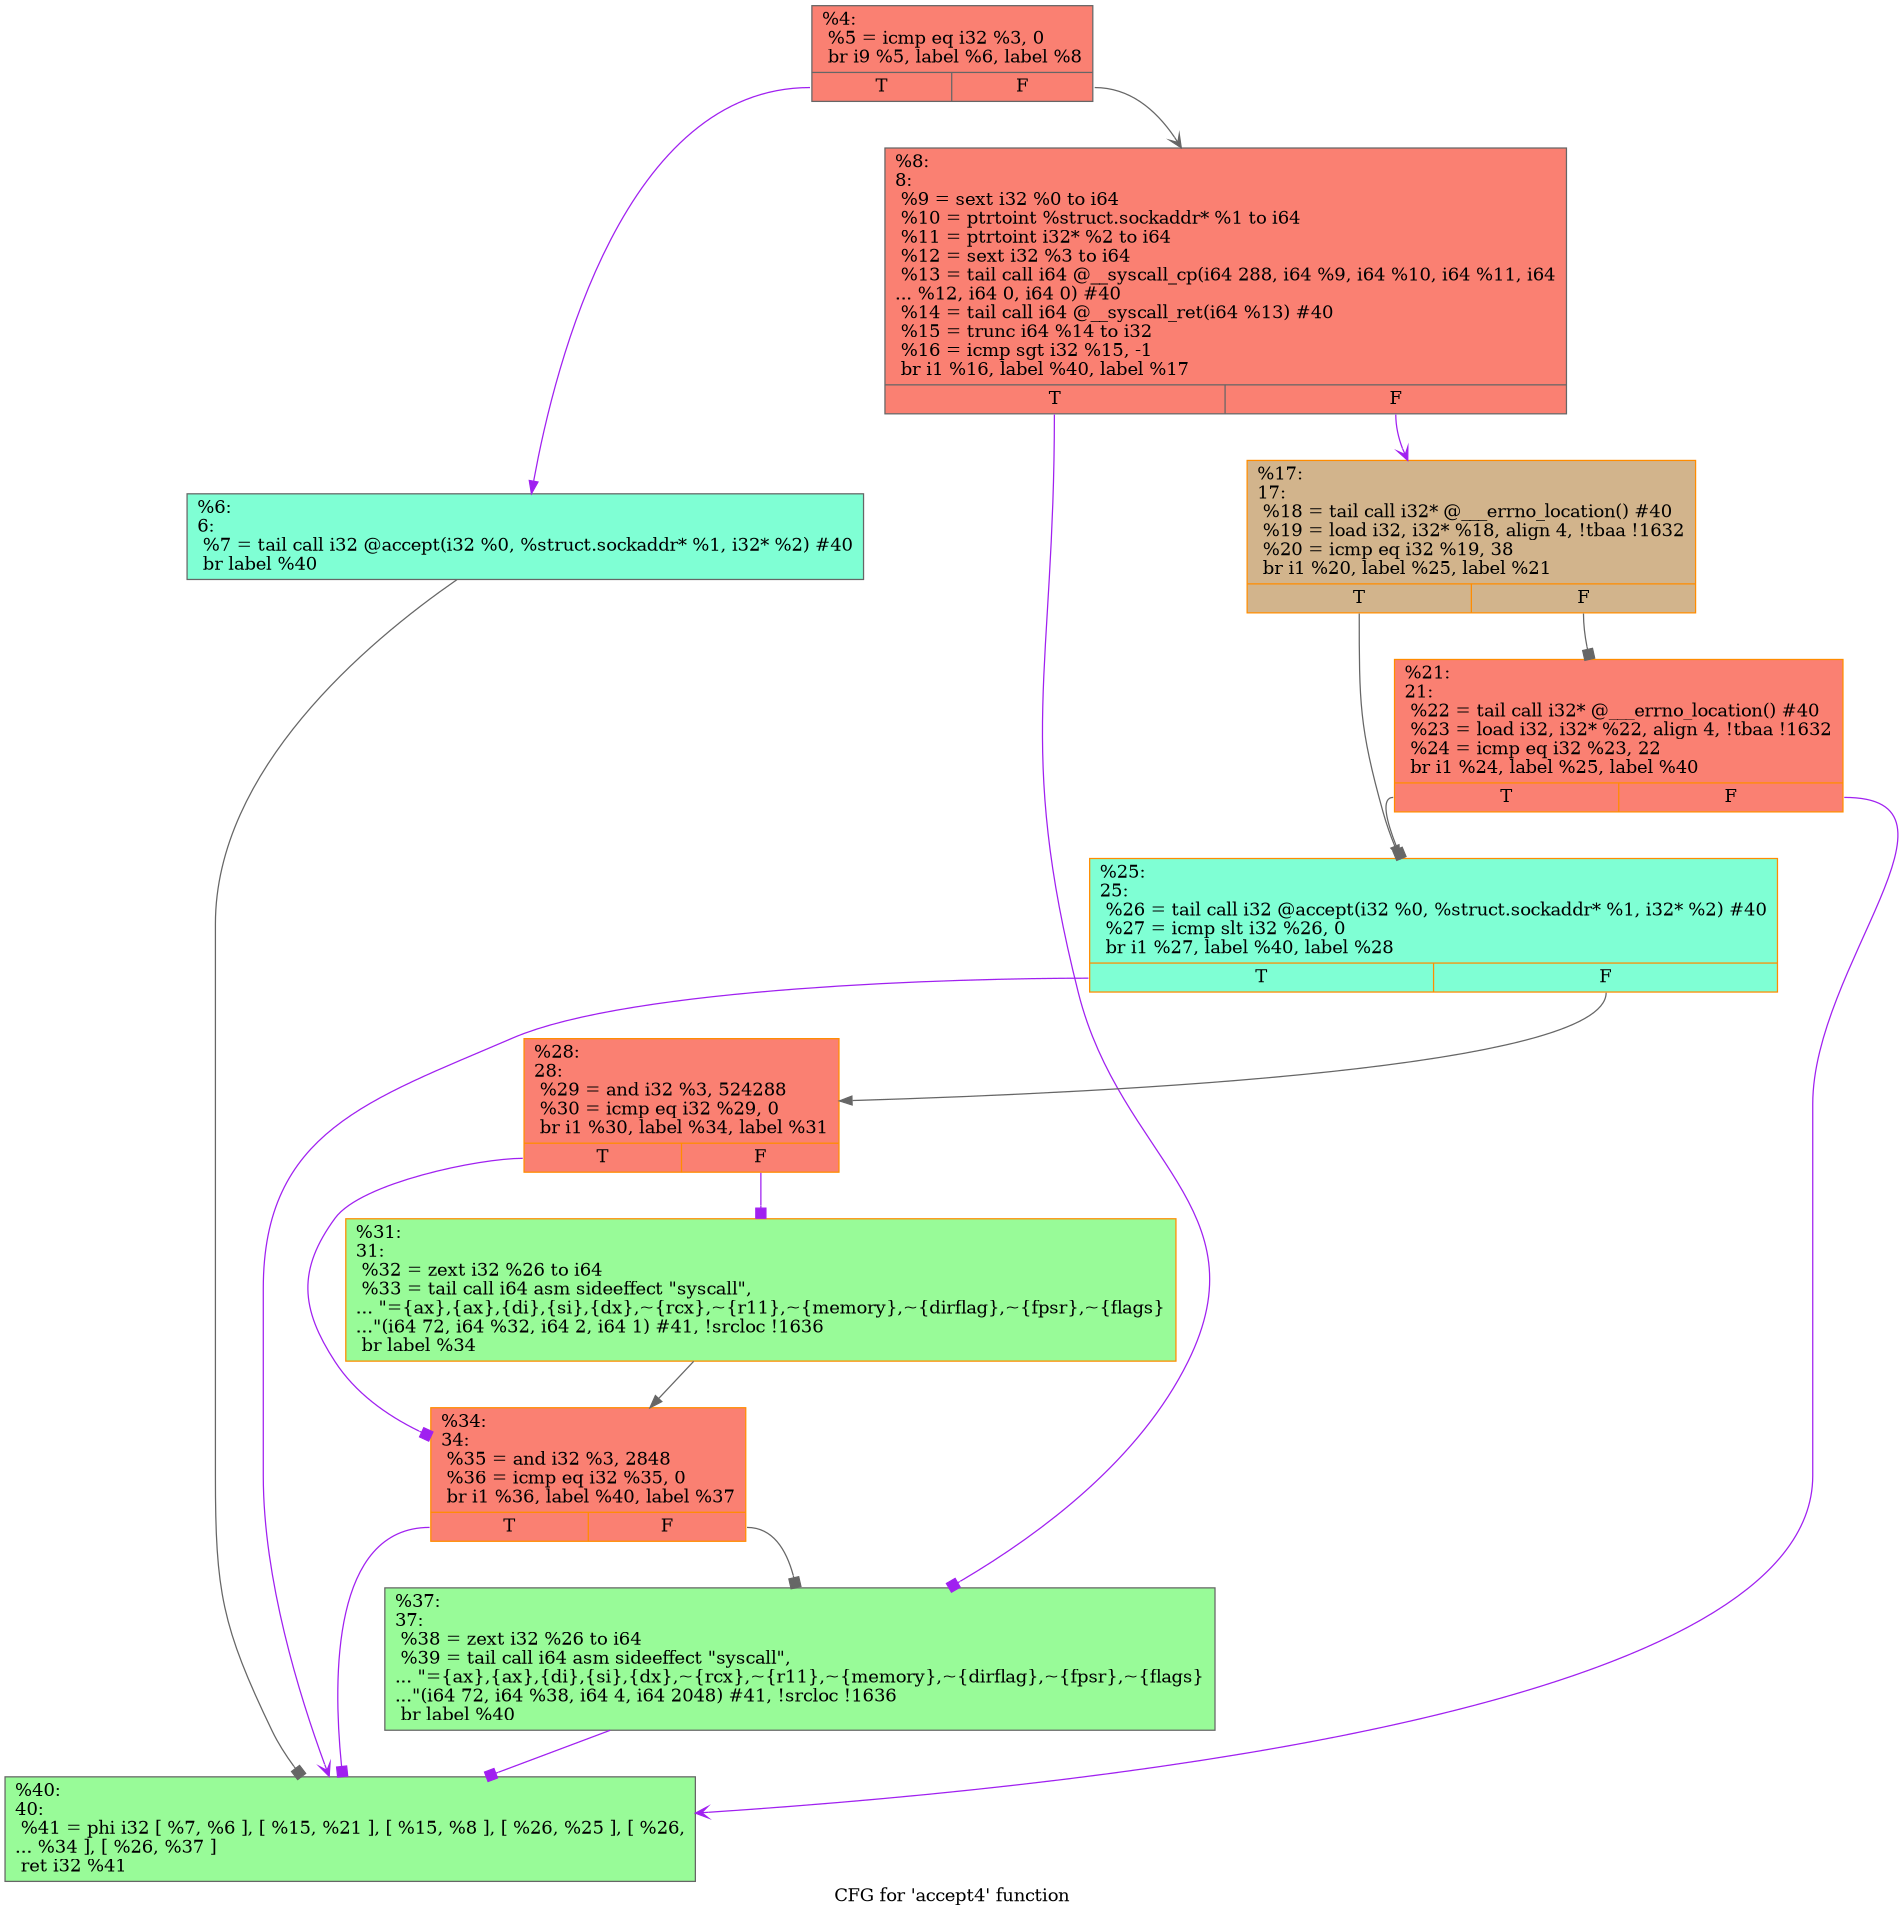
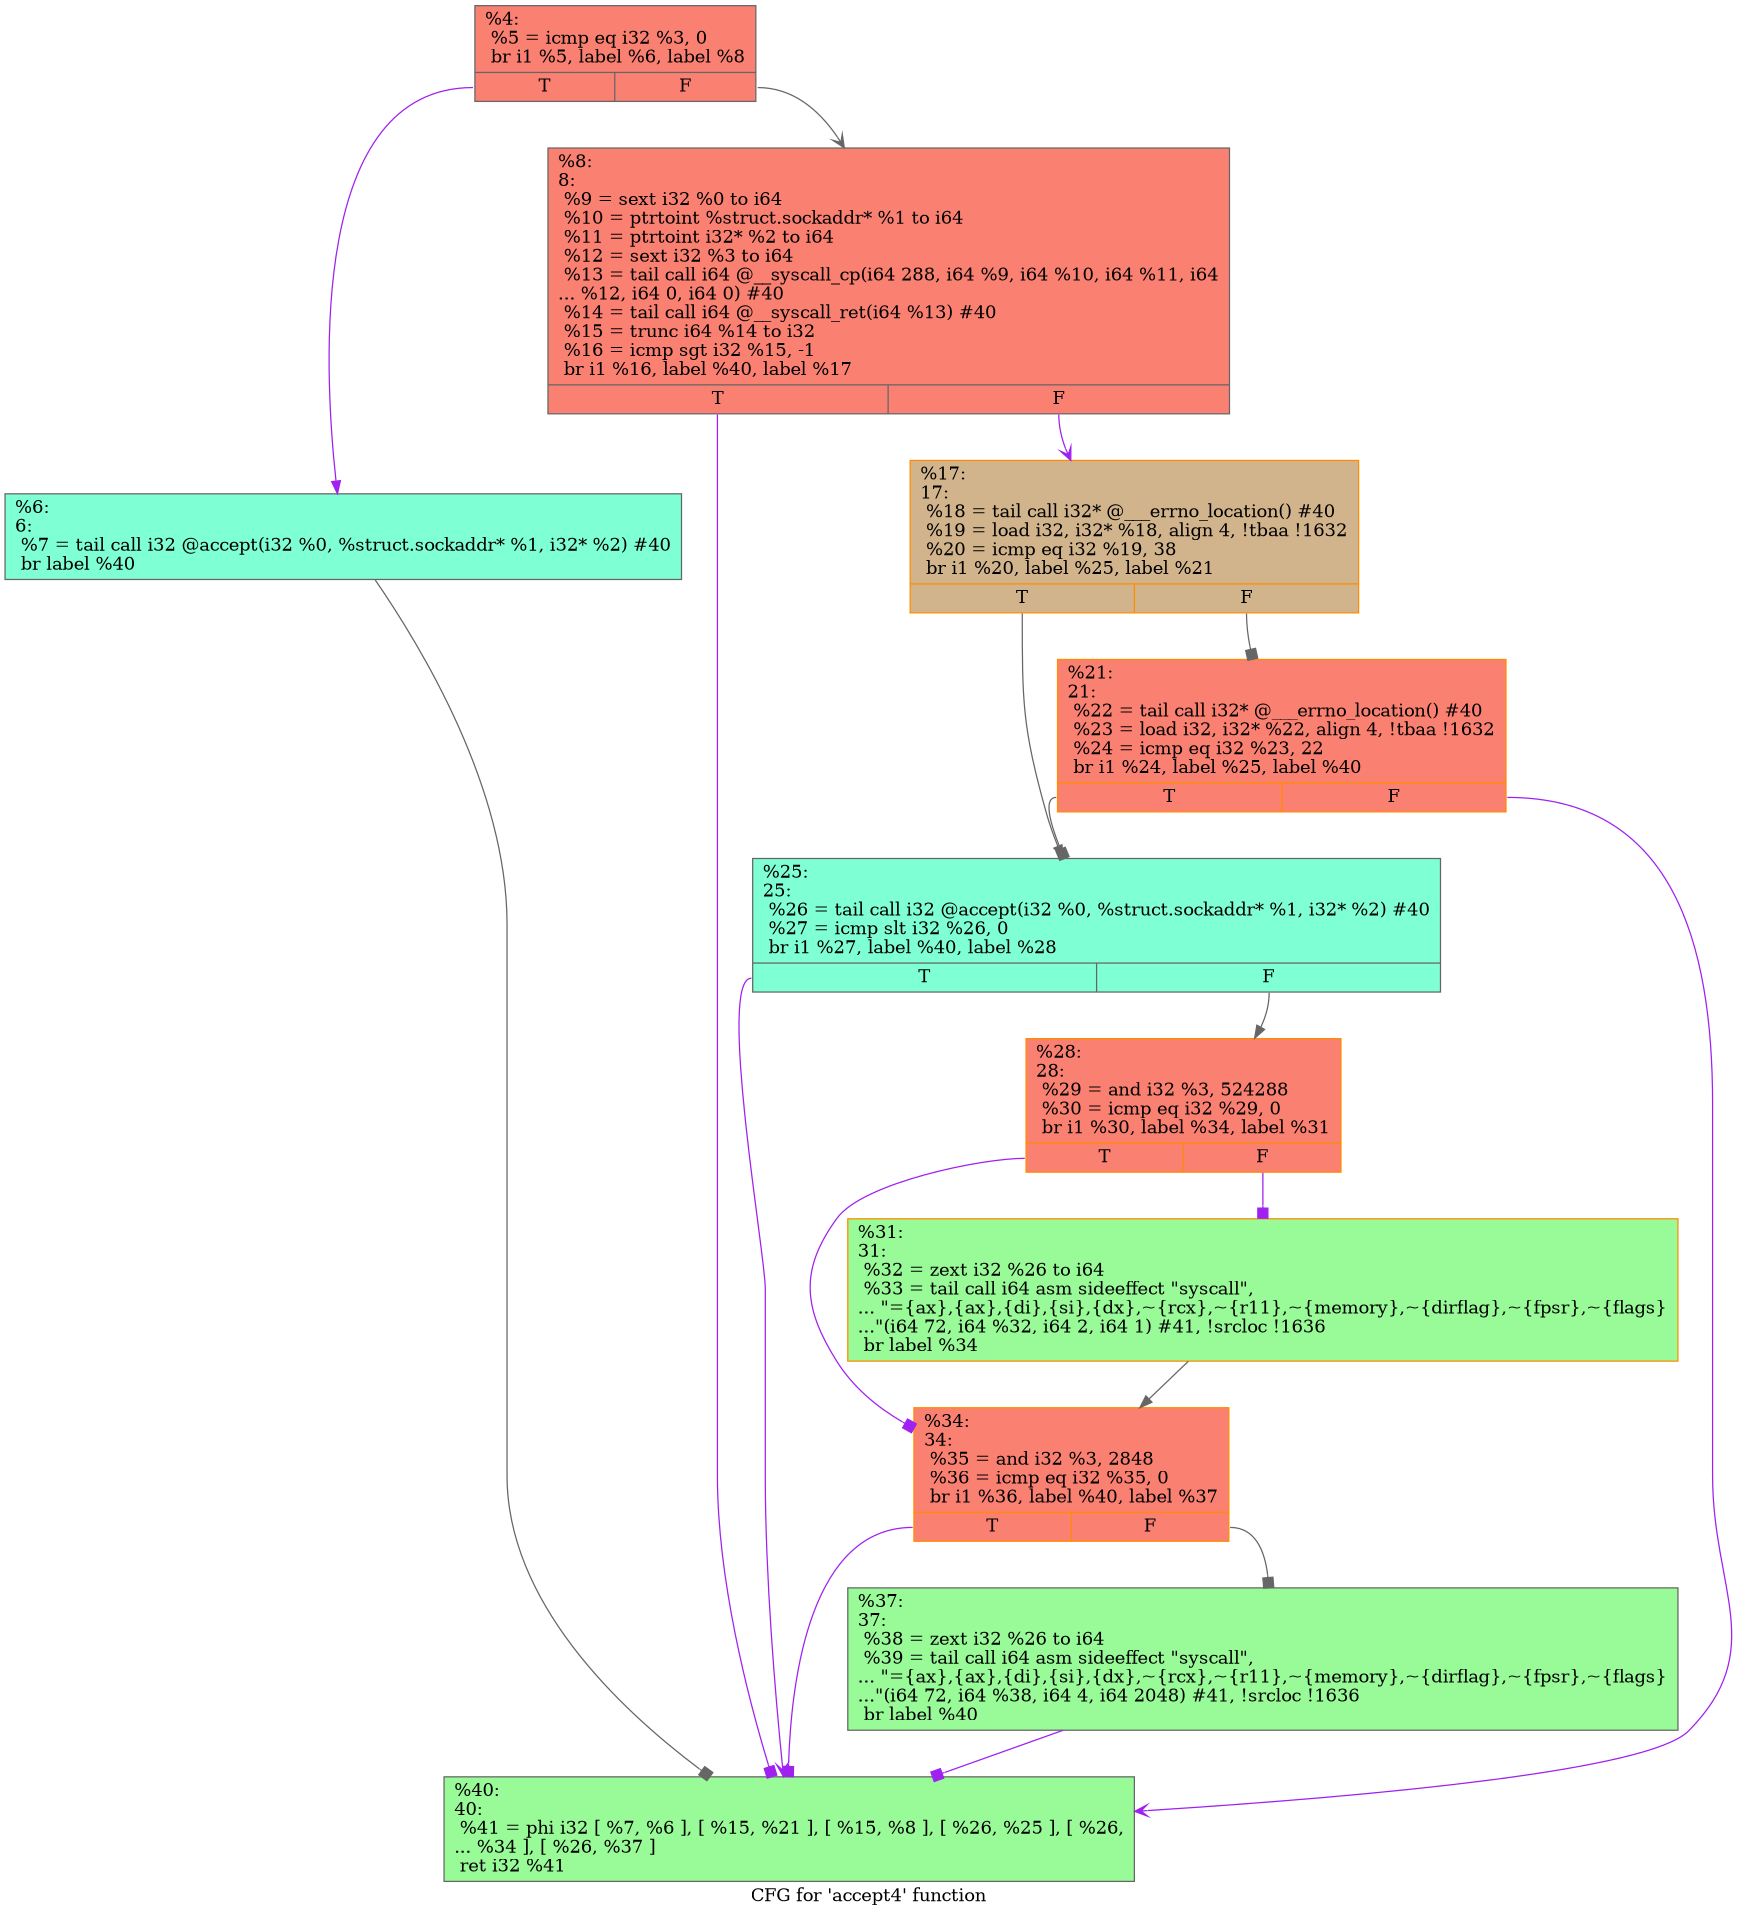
(952, 57) -> (615, 57)
(1434, 925) -> (1097, 925)
(1103, 1060) -> (717, 1092)
